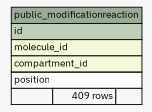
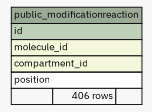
(92, 96) -> (92, 96)
